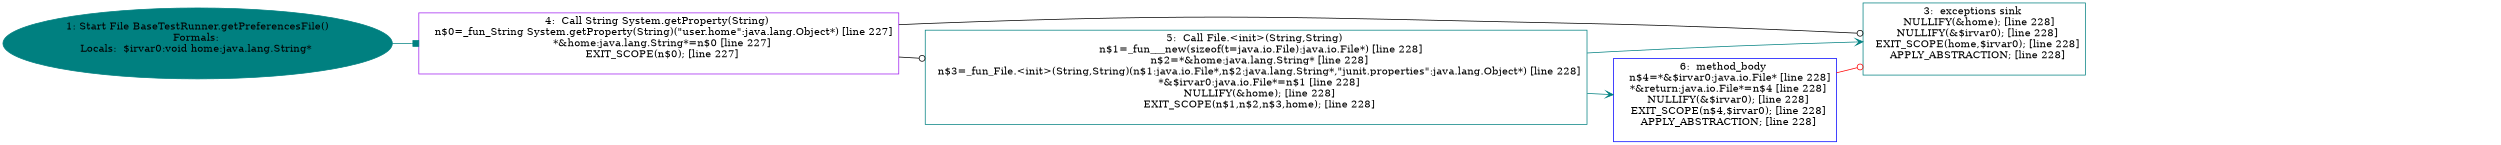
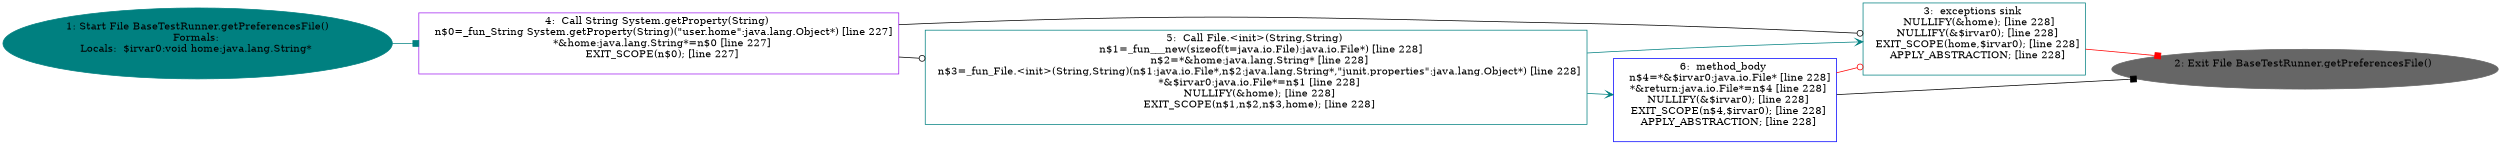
none -> (2305, 69)
